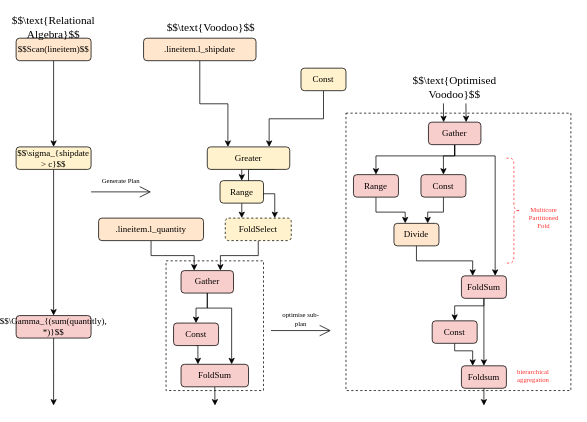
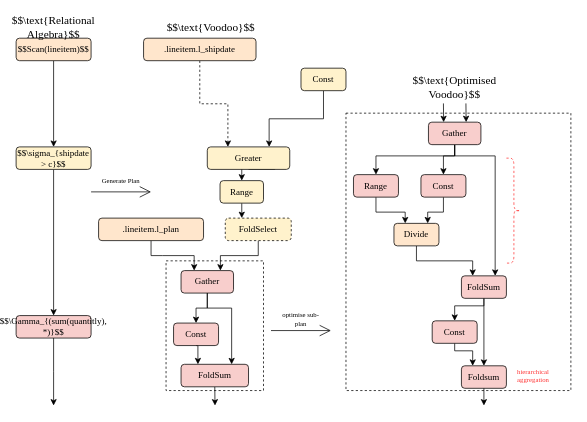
(211, 104) -> (211, 104)
(275, 197) -> none
(544, 218) -> none
(151, 229) -> (151, 229)
